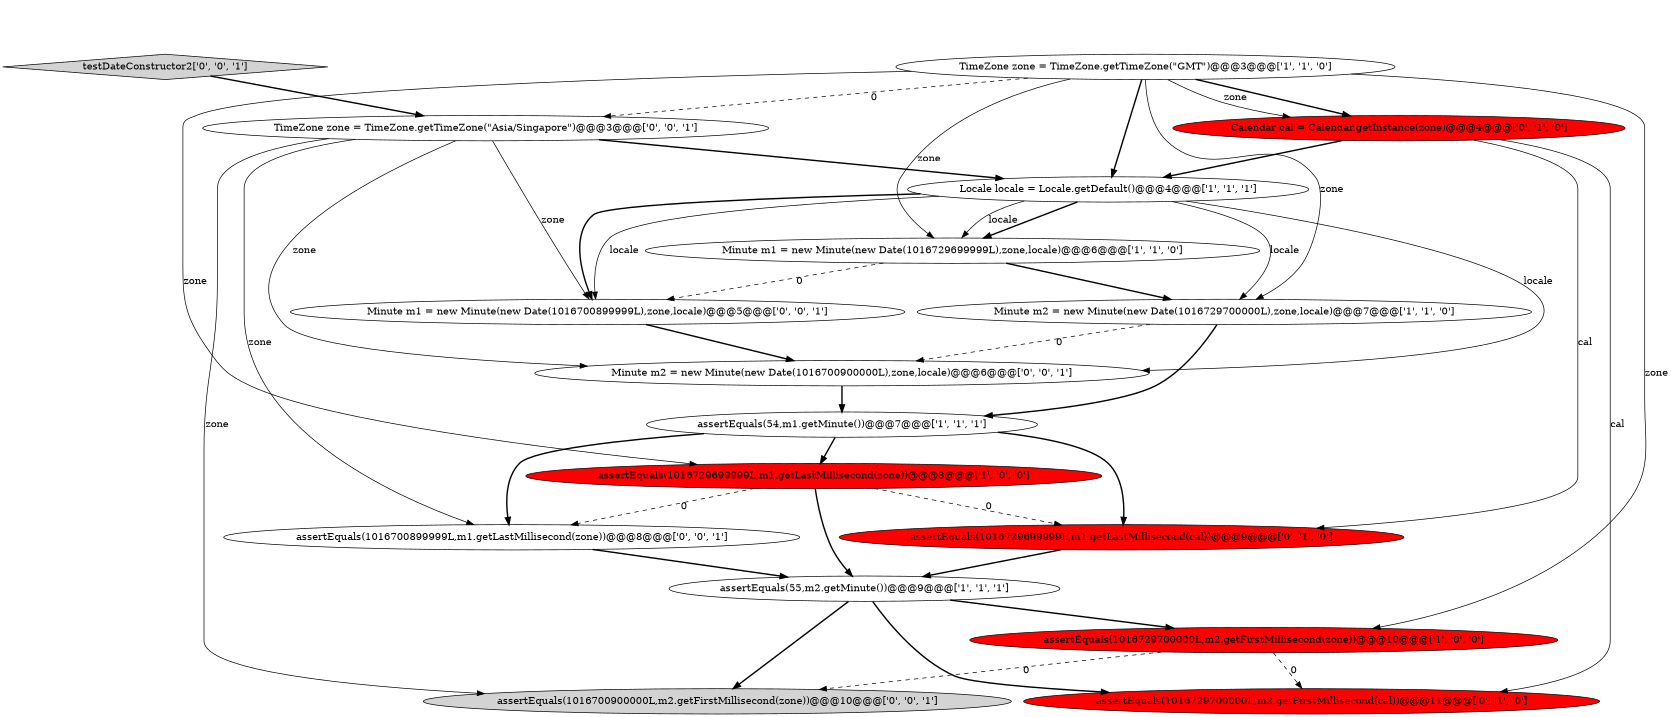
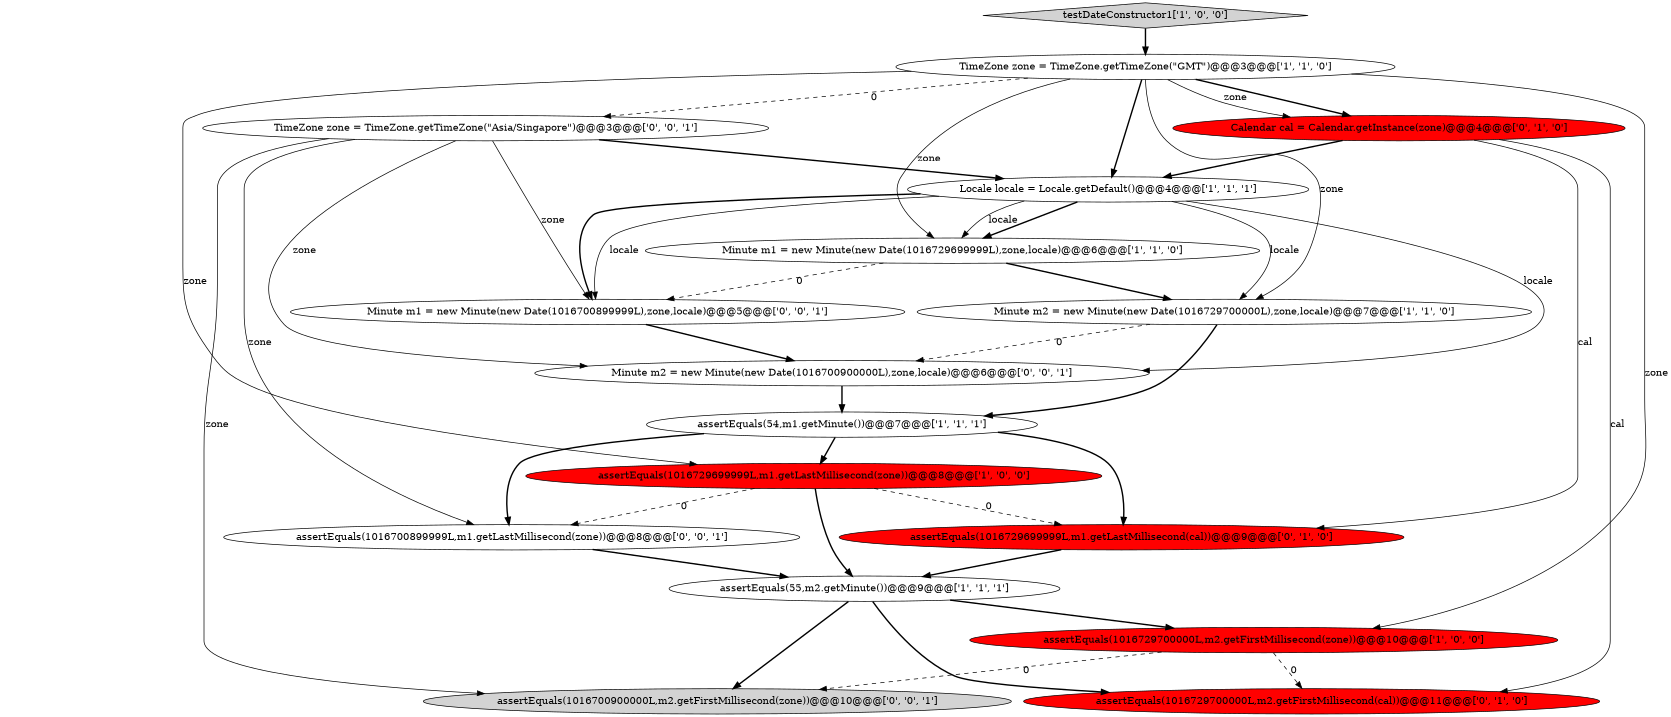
none -> (1145, 15)
(165, 67) -> none
